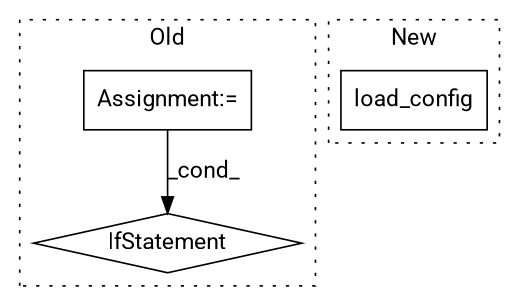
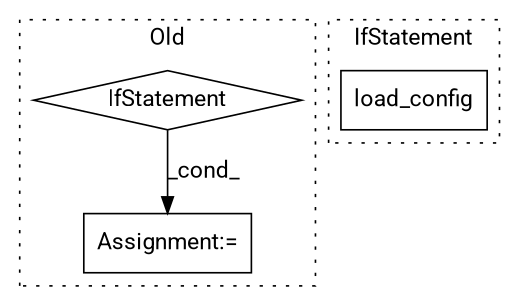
(414, 39) -> (414, 39)
(168, 163) -> (168, 163)
